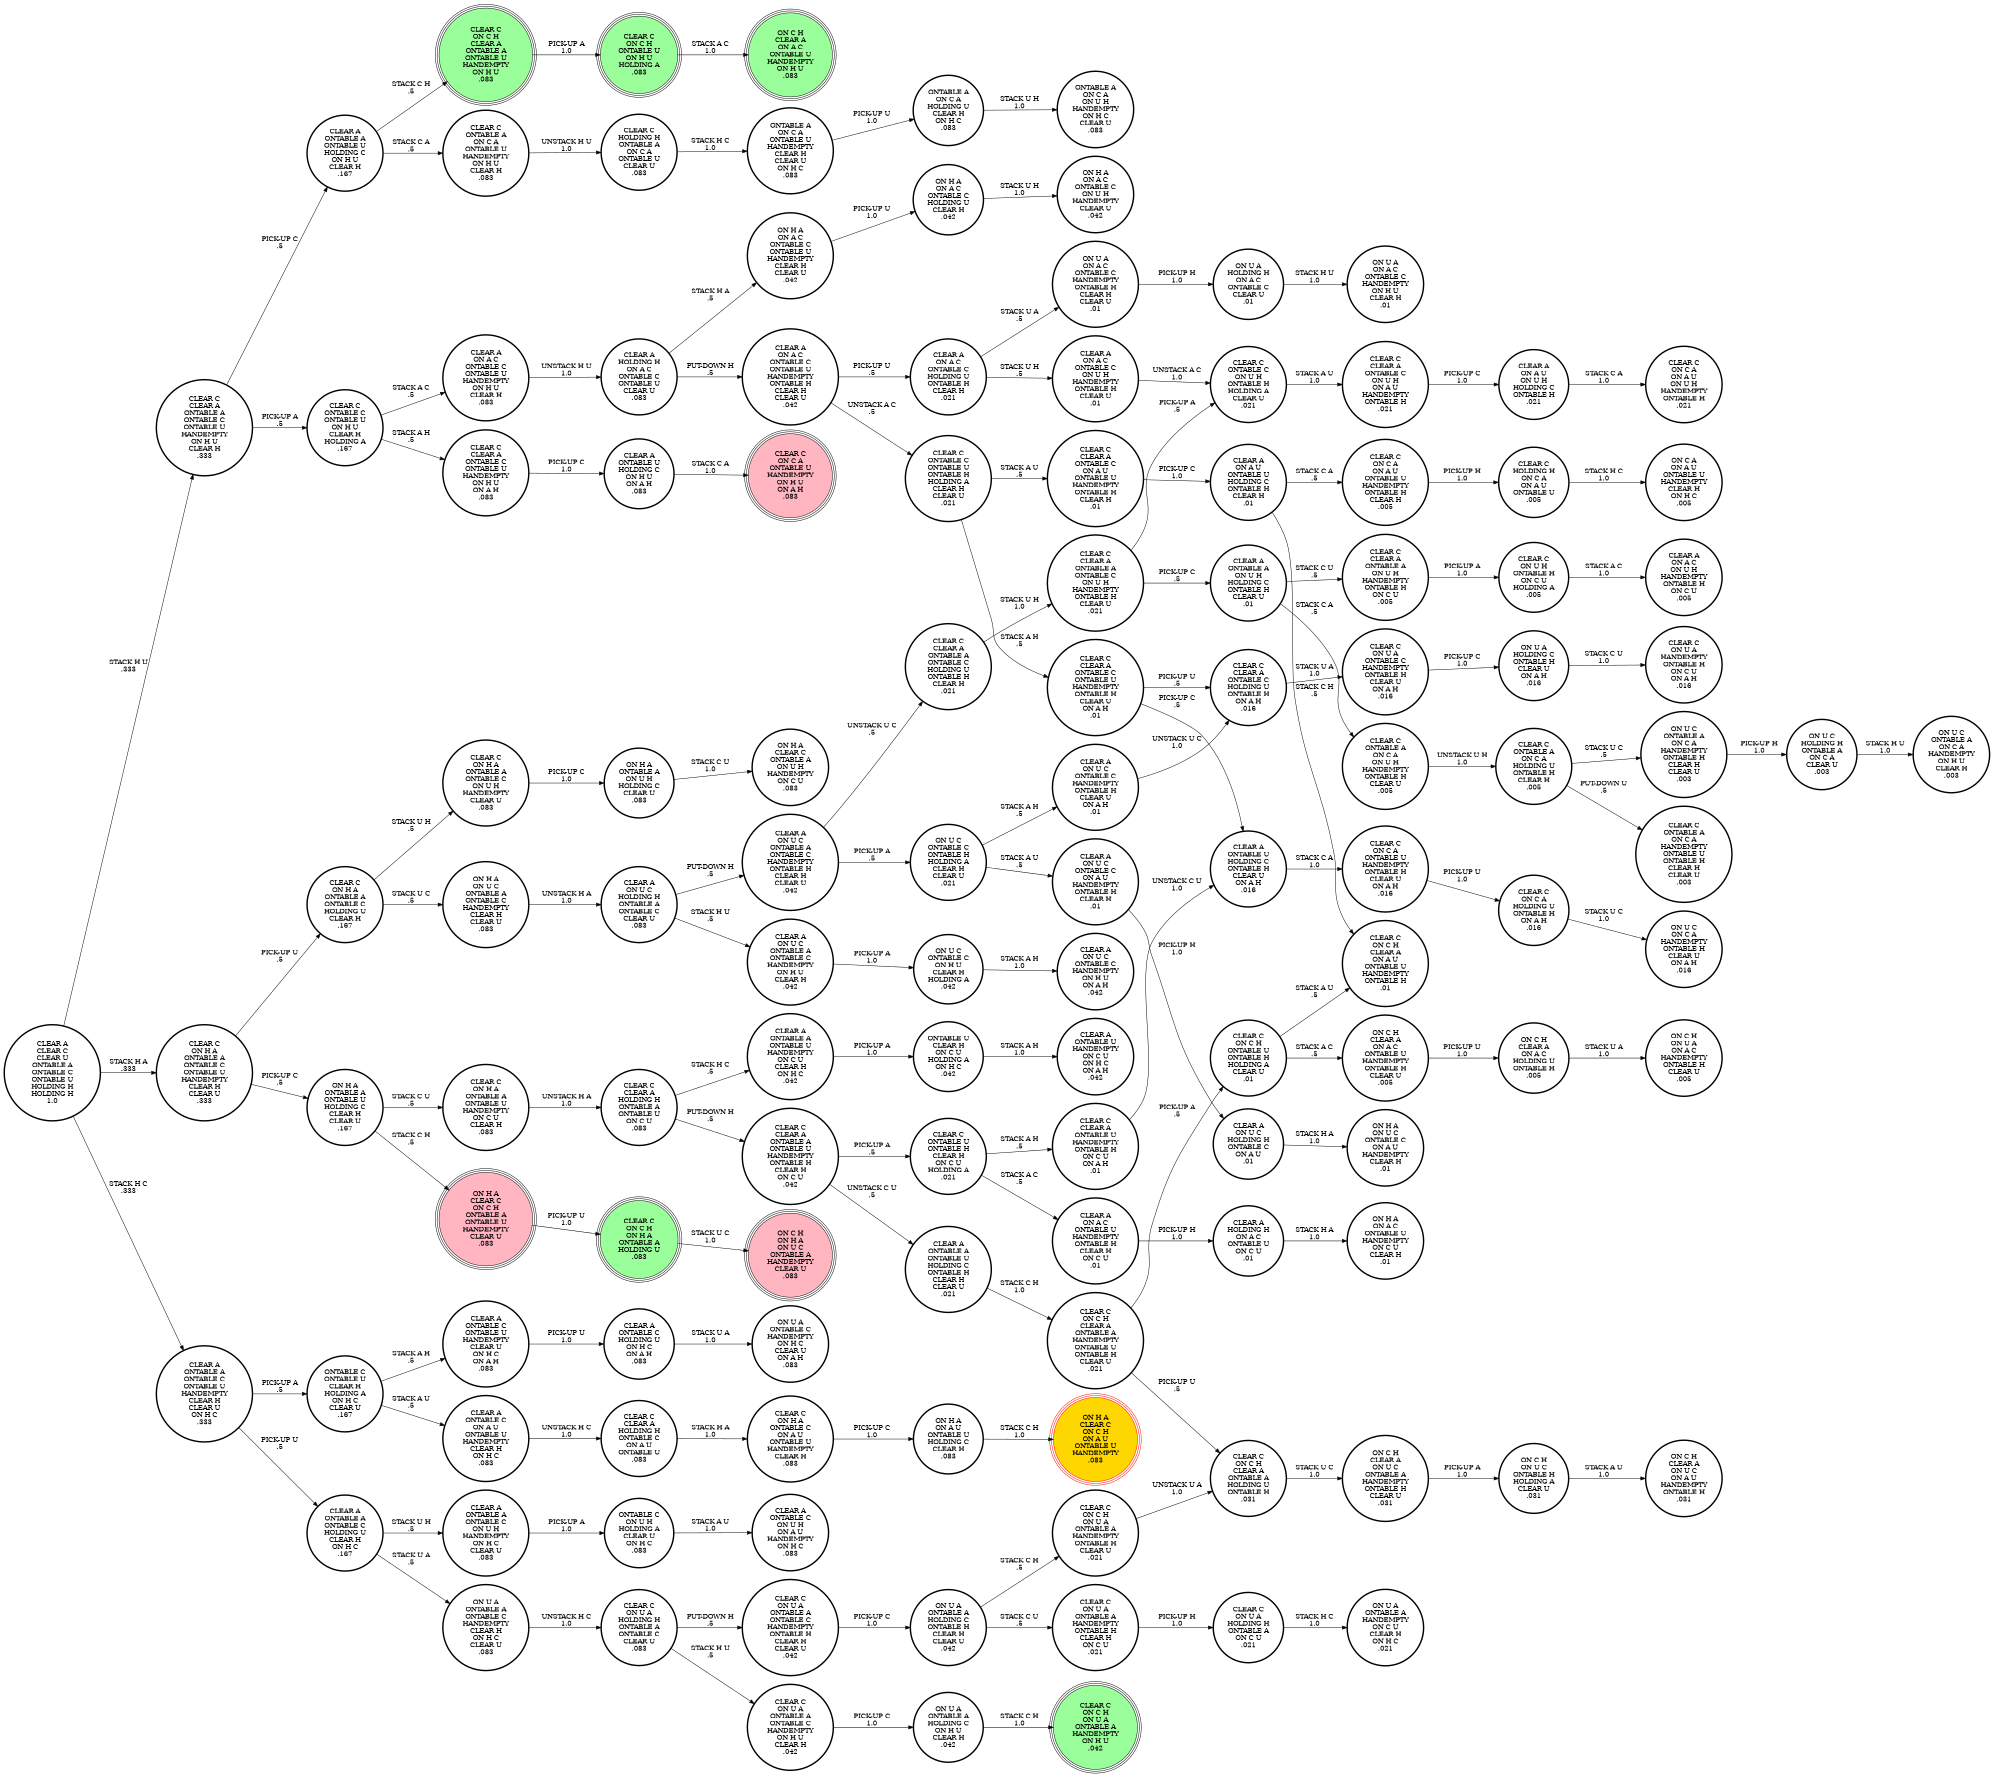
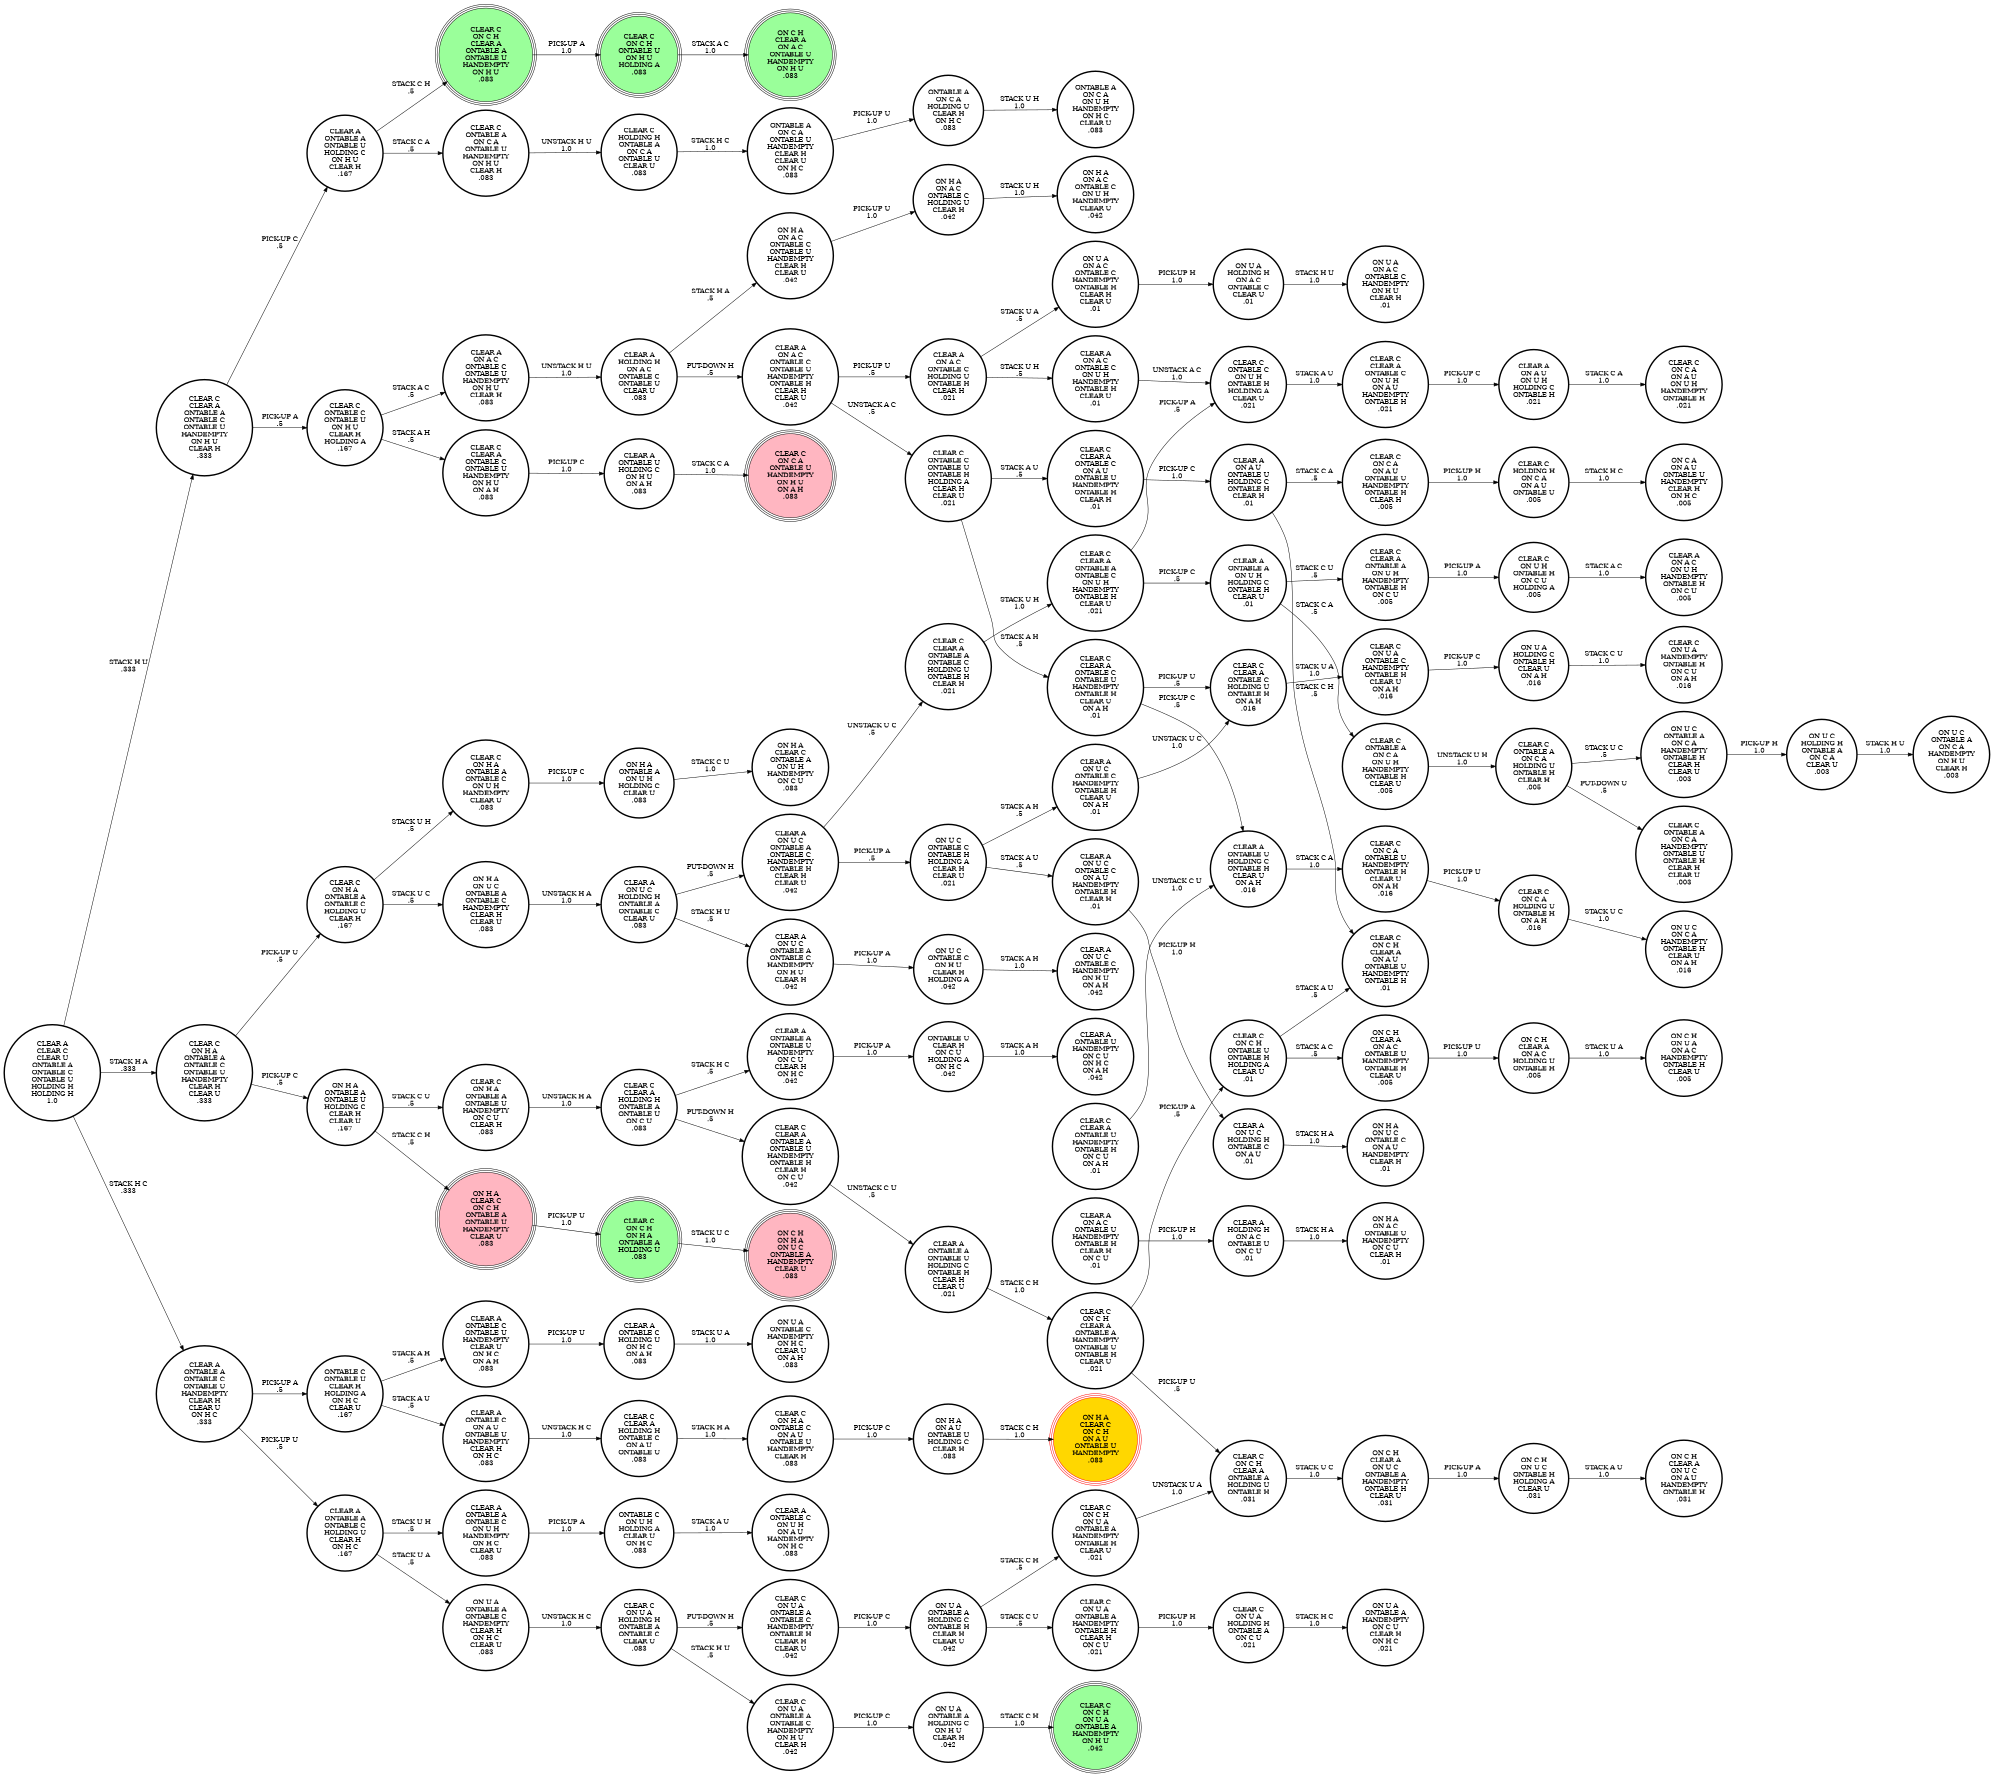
(948, 1156) -> none
